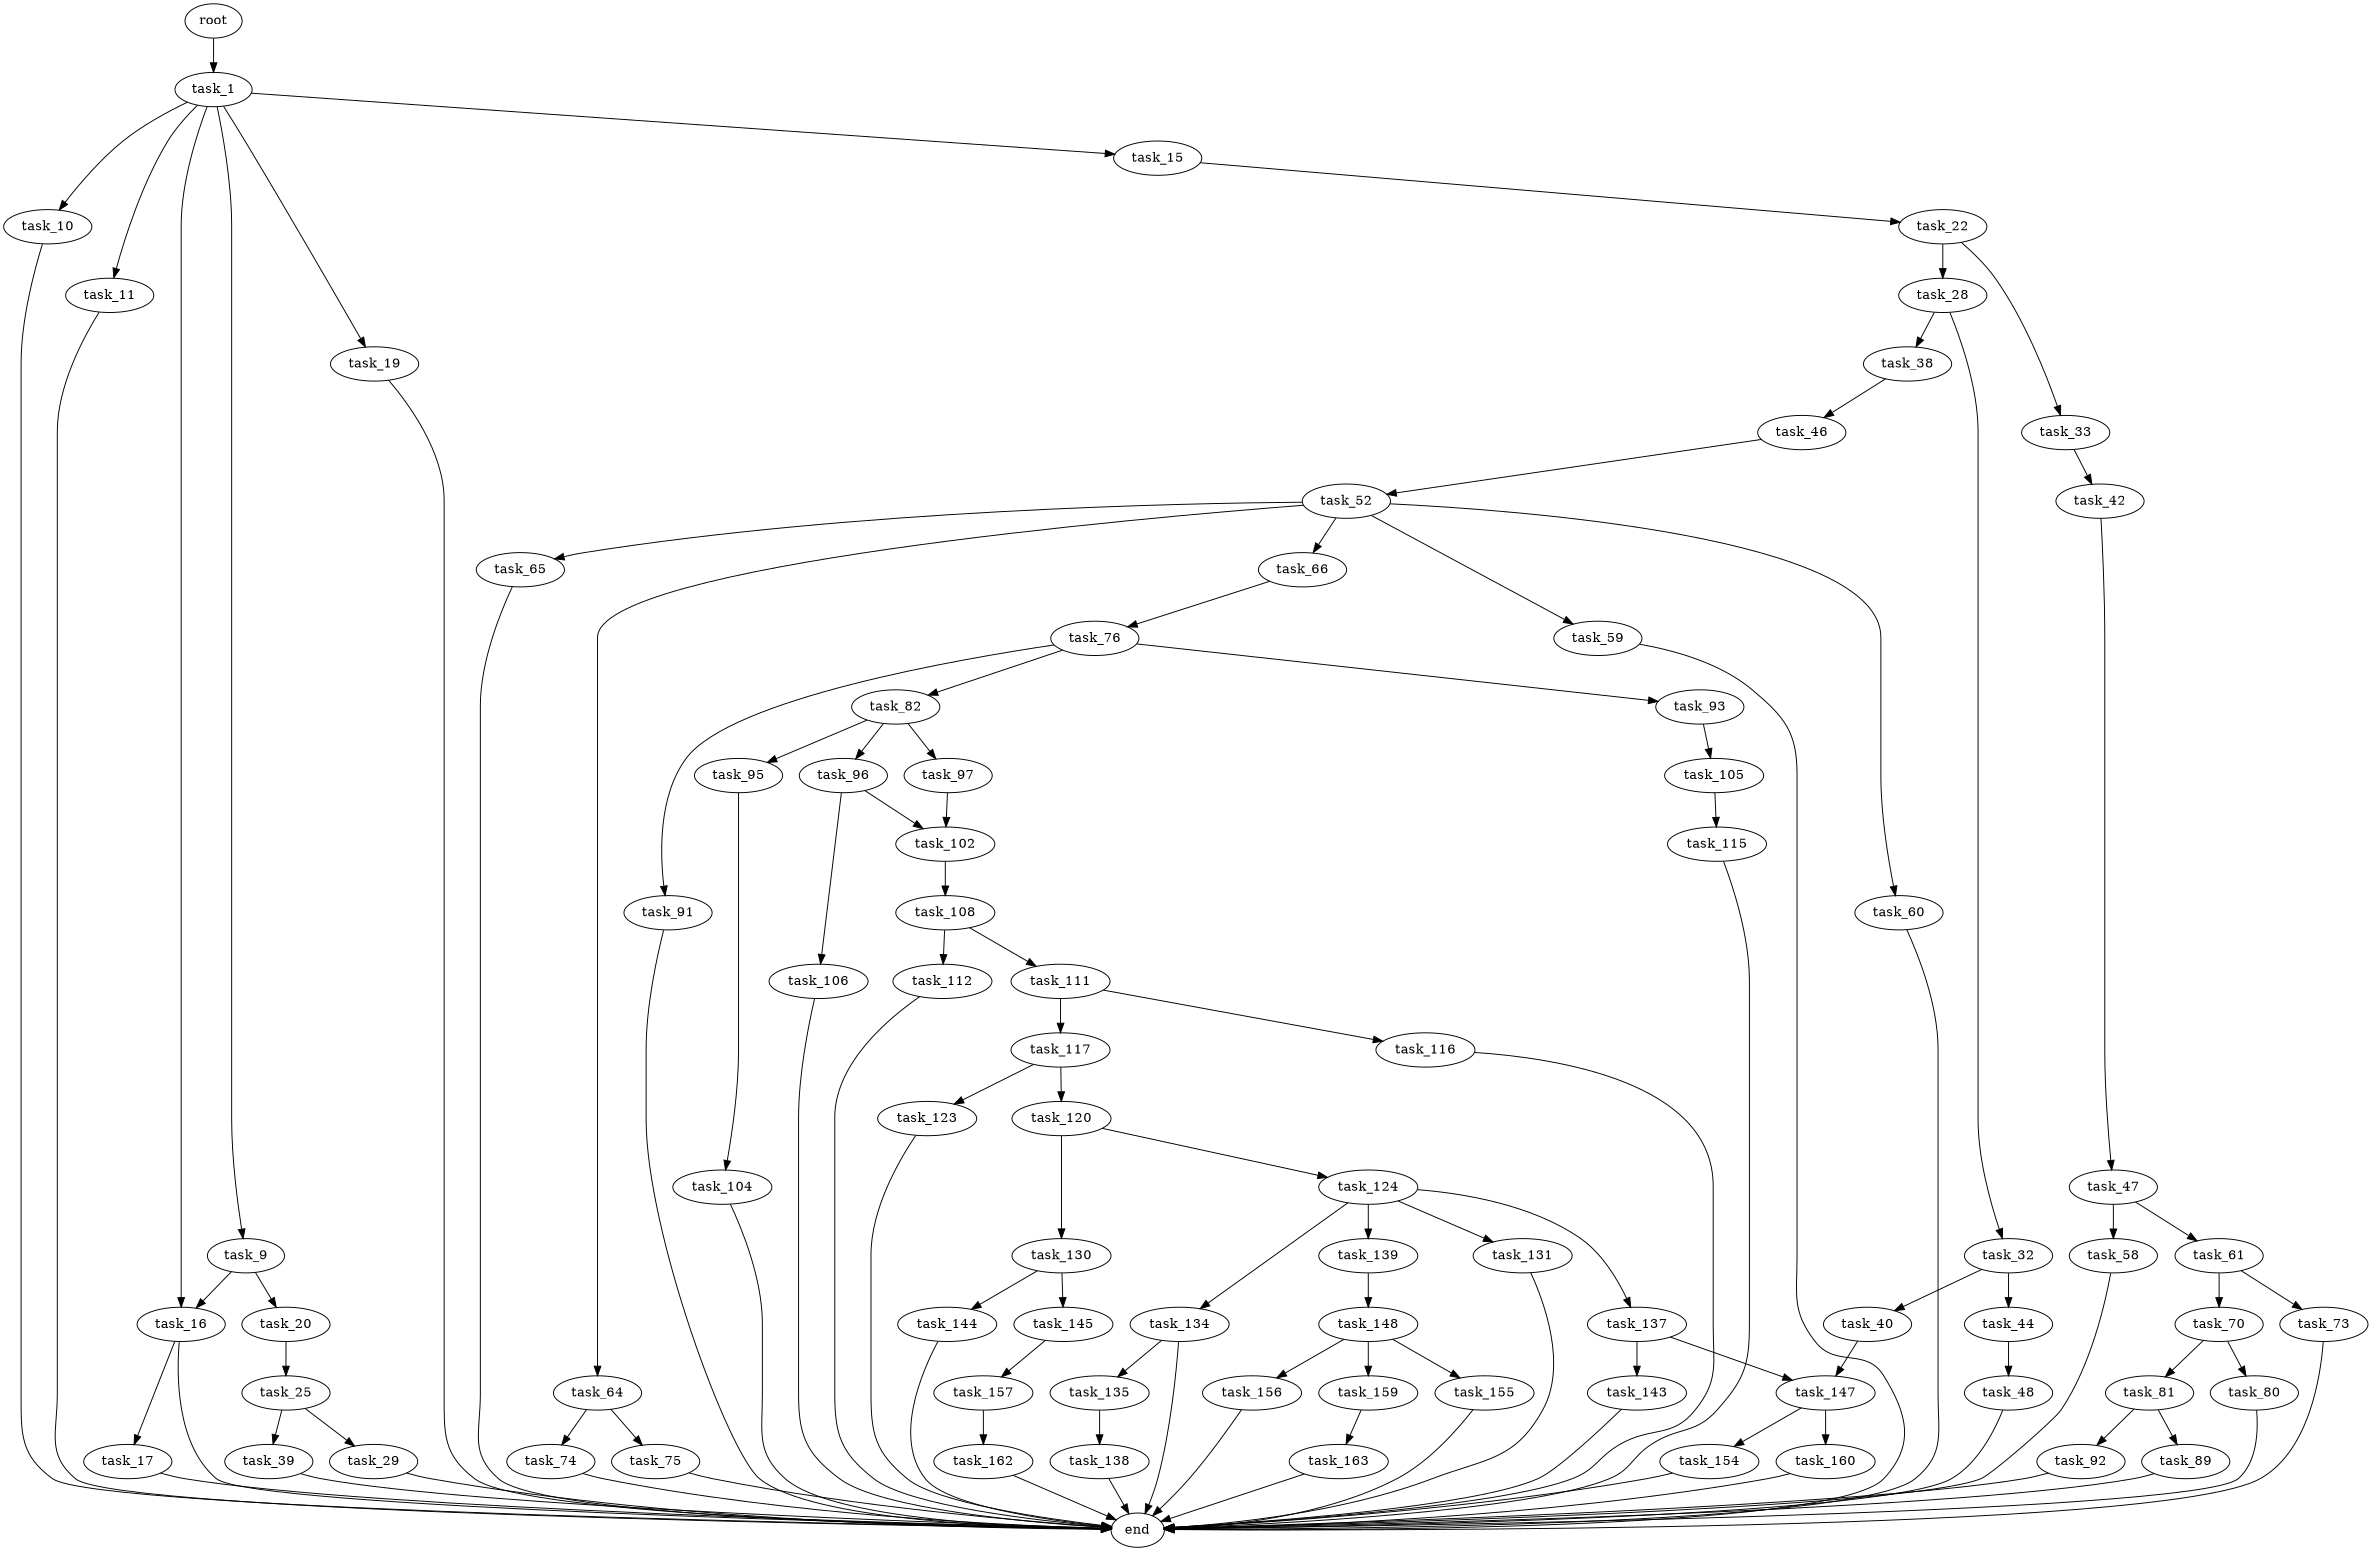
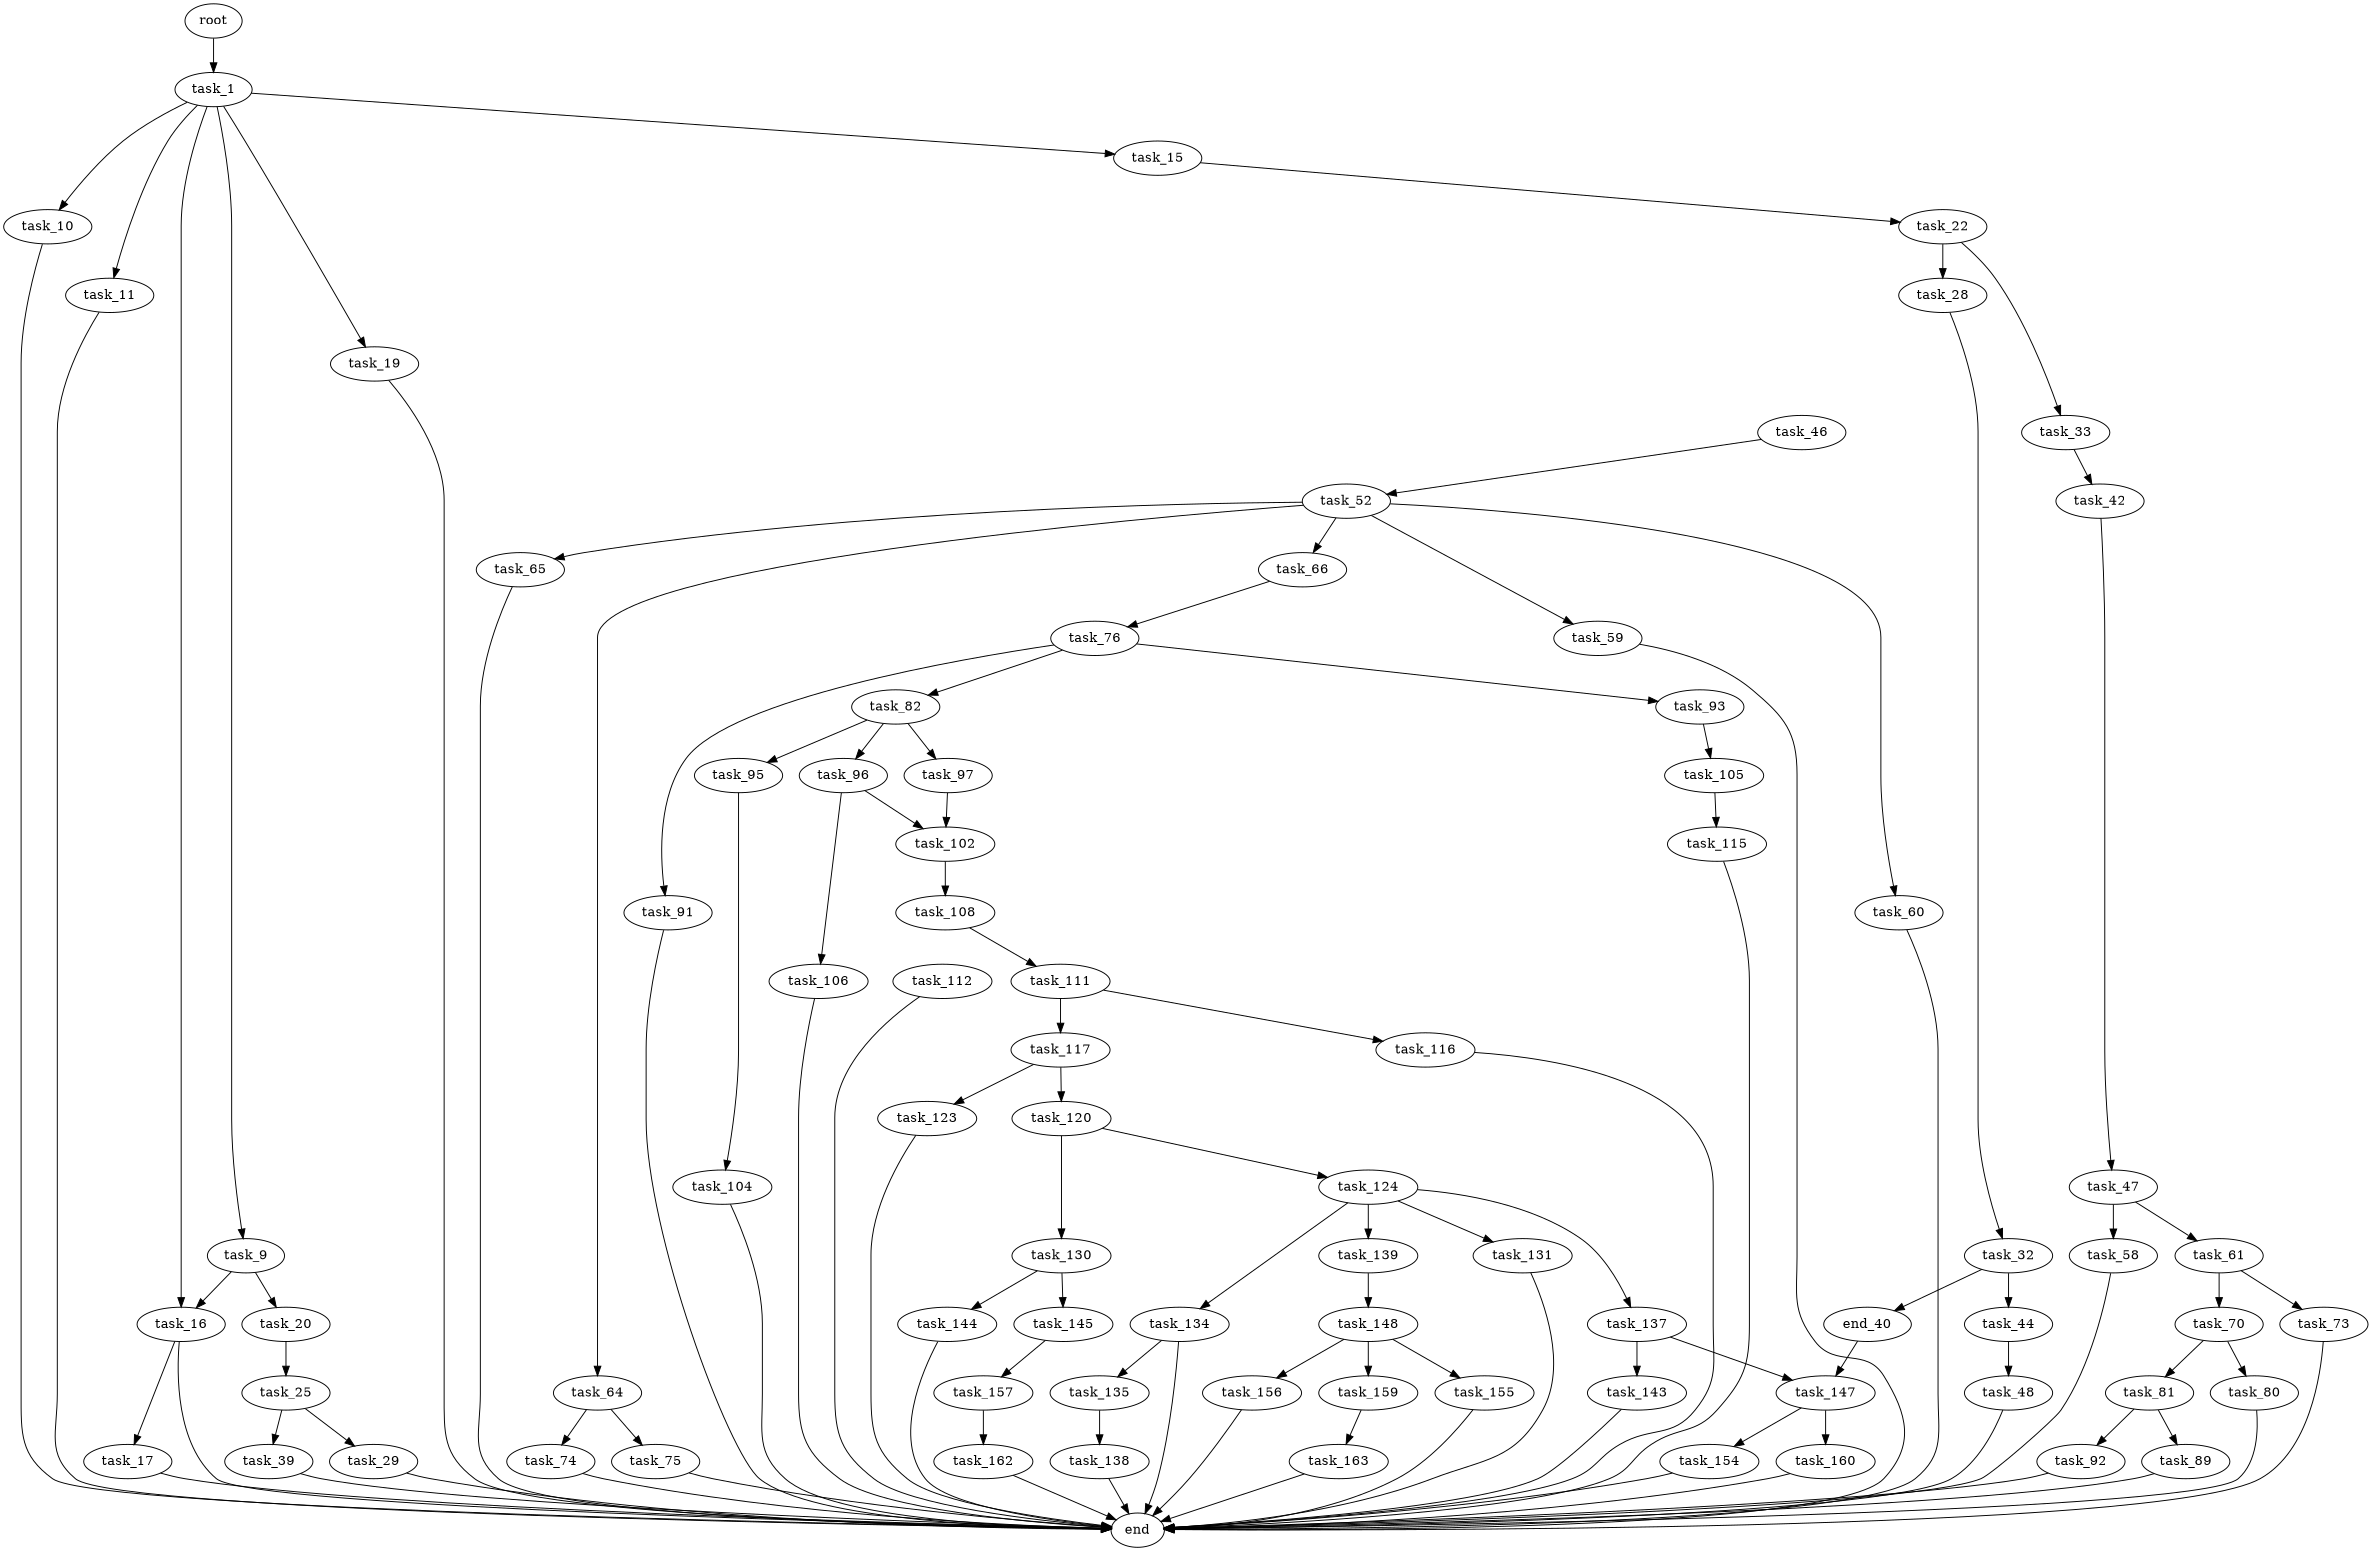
(1908, 364) -> none
(944, 942) -> none
(1868, 1324) -> (1868, 1324)
